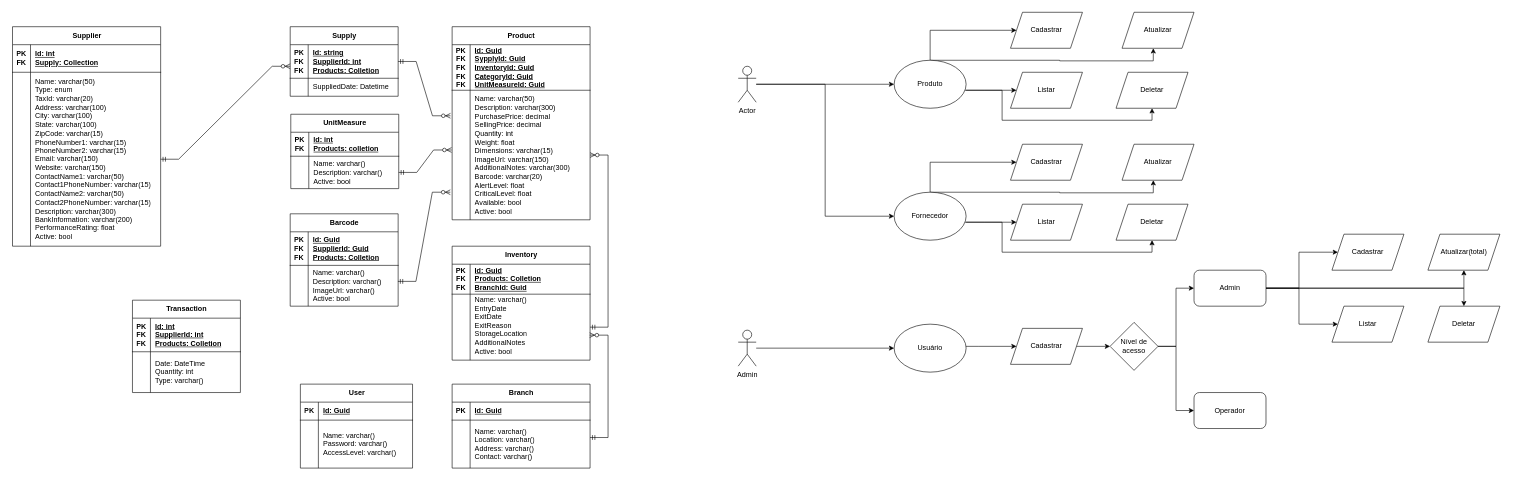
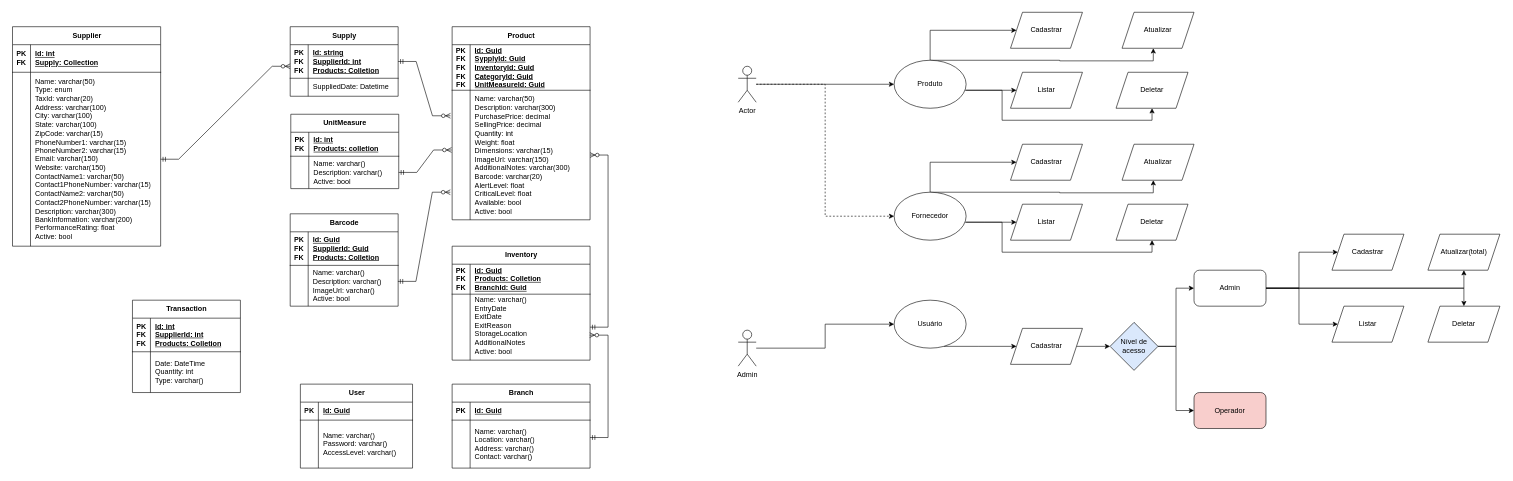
(825, 183) -> (825, 183)
(1134, 347) -> (1134, 347)
(930, 348) -> (930, 324)
(1230, 411) -> (1230, 411)
